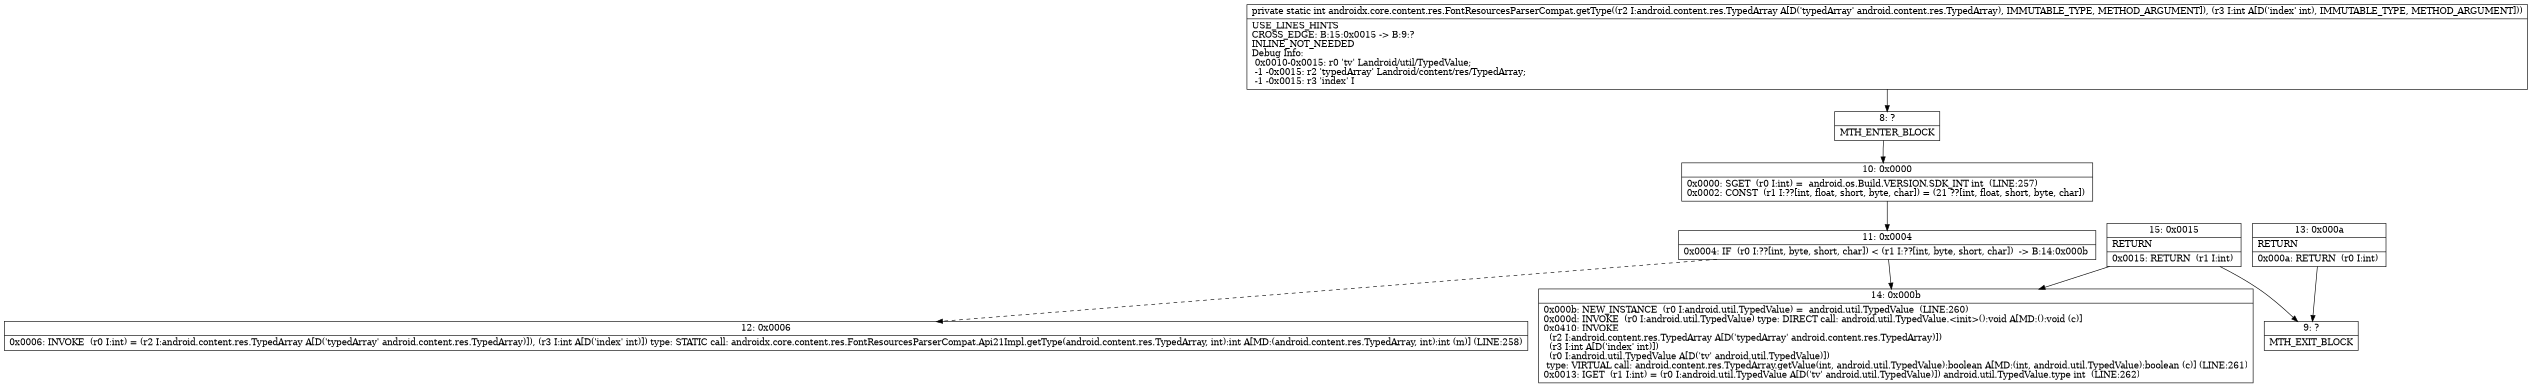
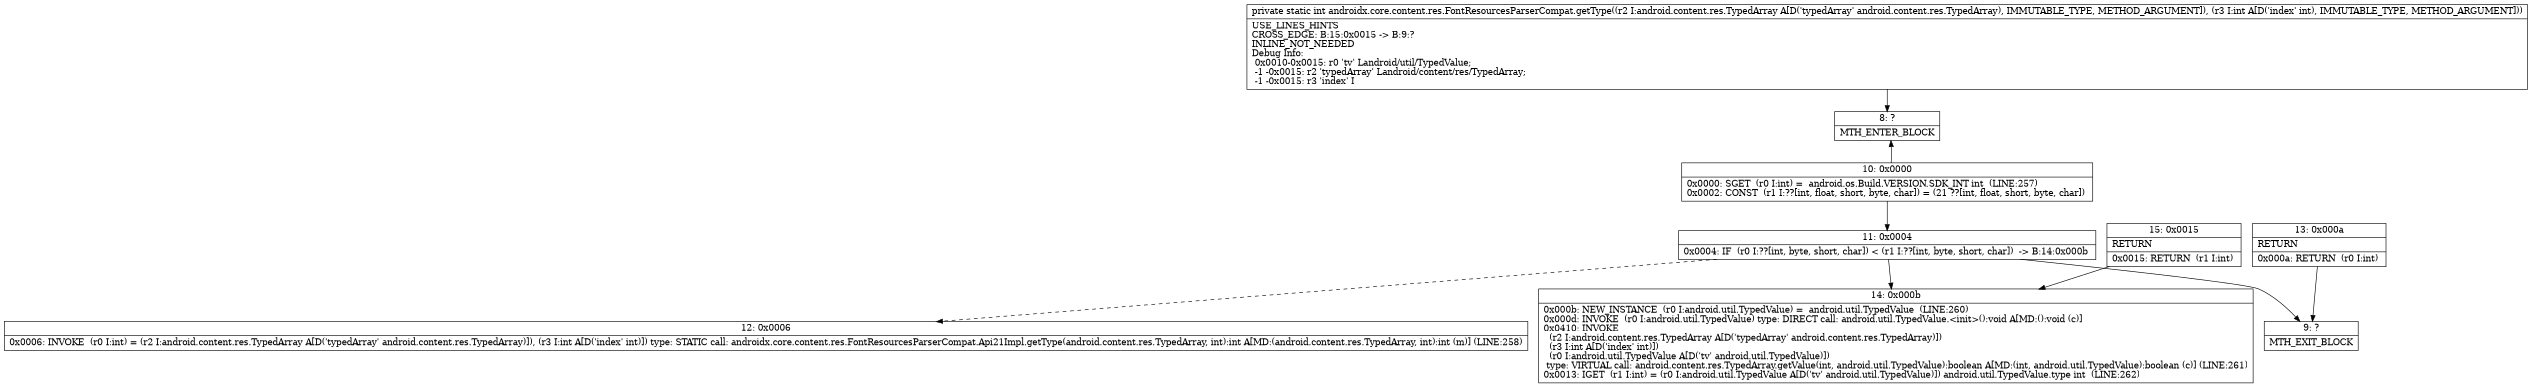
(1883, 149) -> (1891, 155)
(2259, 289) -> (2163, 275)
